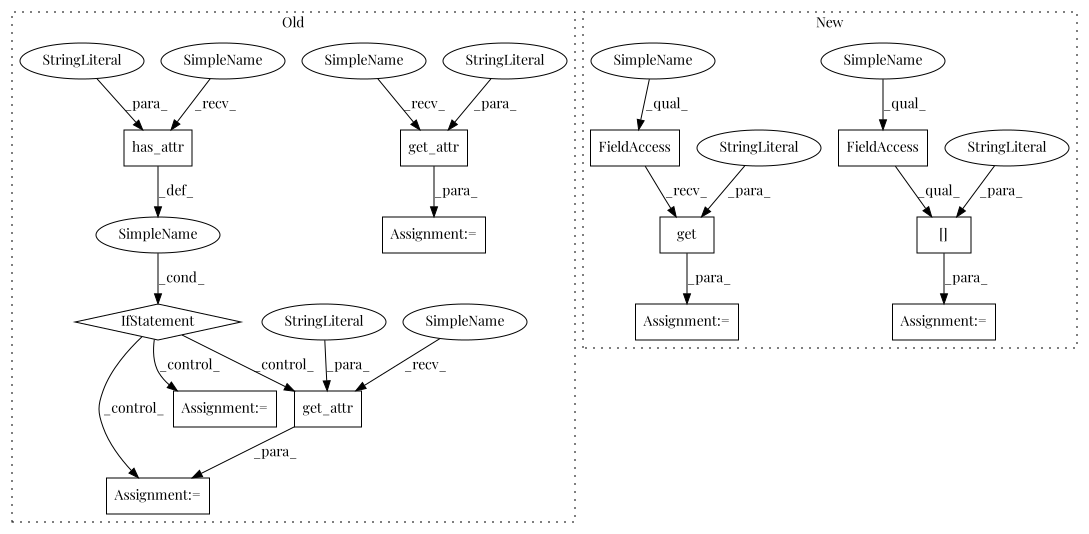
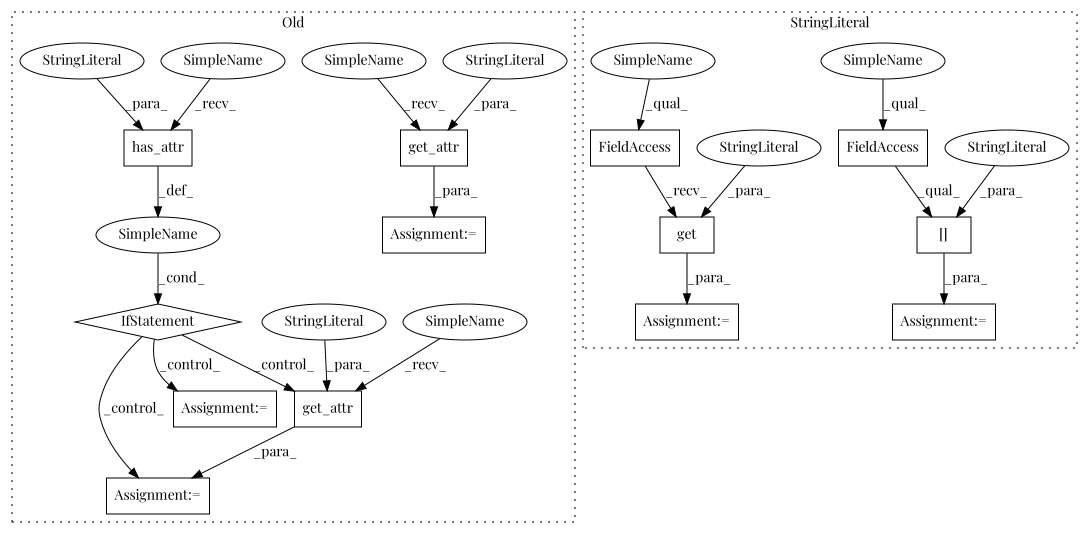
(830, 24) -> (830, 24)
